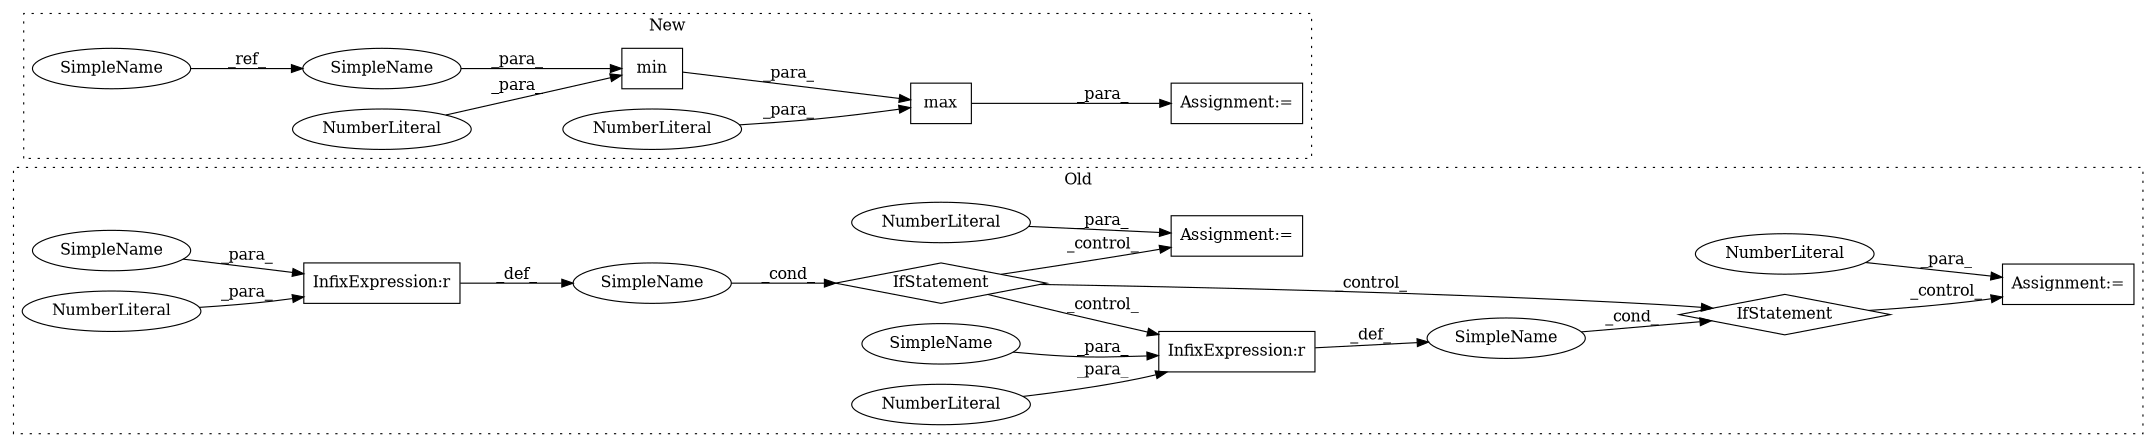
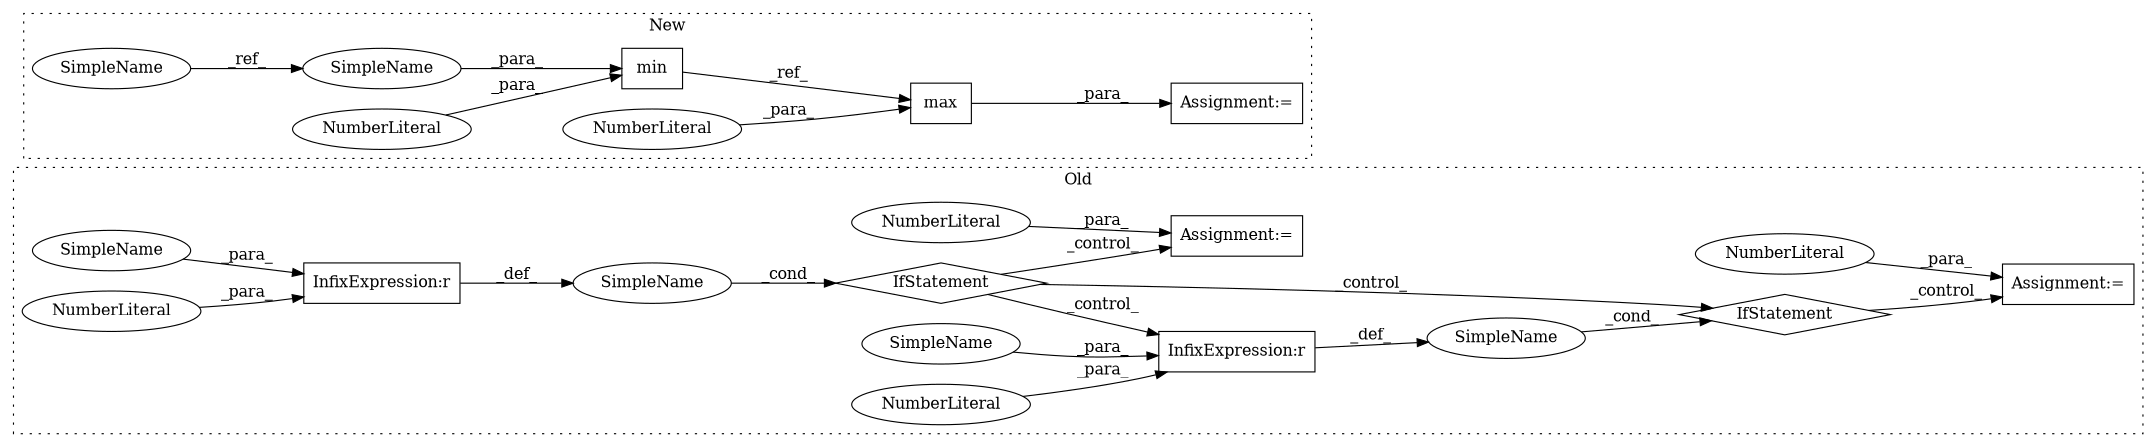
(789, 74) -> (789, 74)
